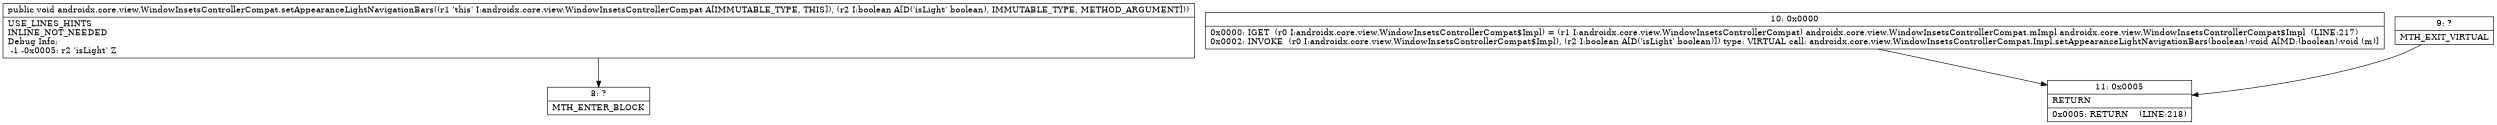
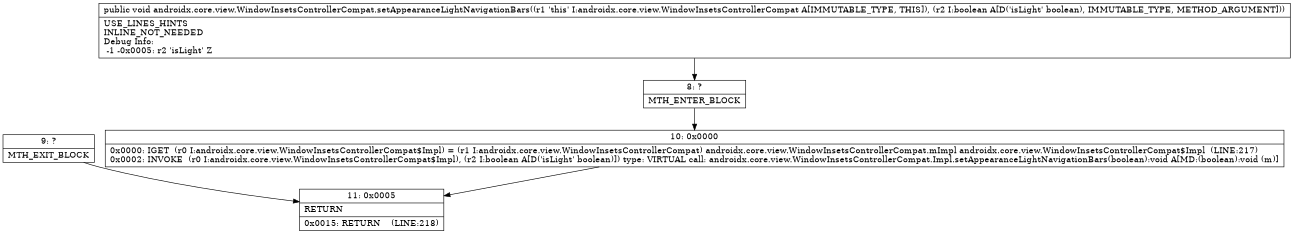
(2444, 37) -> (49, 155)
(2120, 115) -> (372, 223)
none -> (695, 116)
